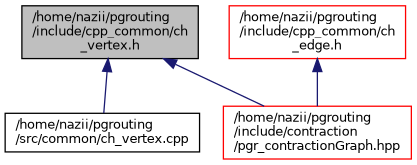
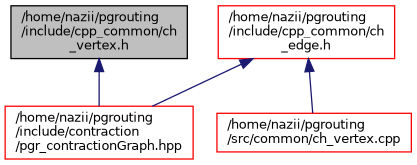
(105, 92) -> (311, 92)
(102, 133) -> (314, 133)
